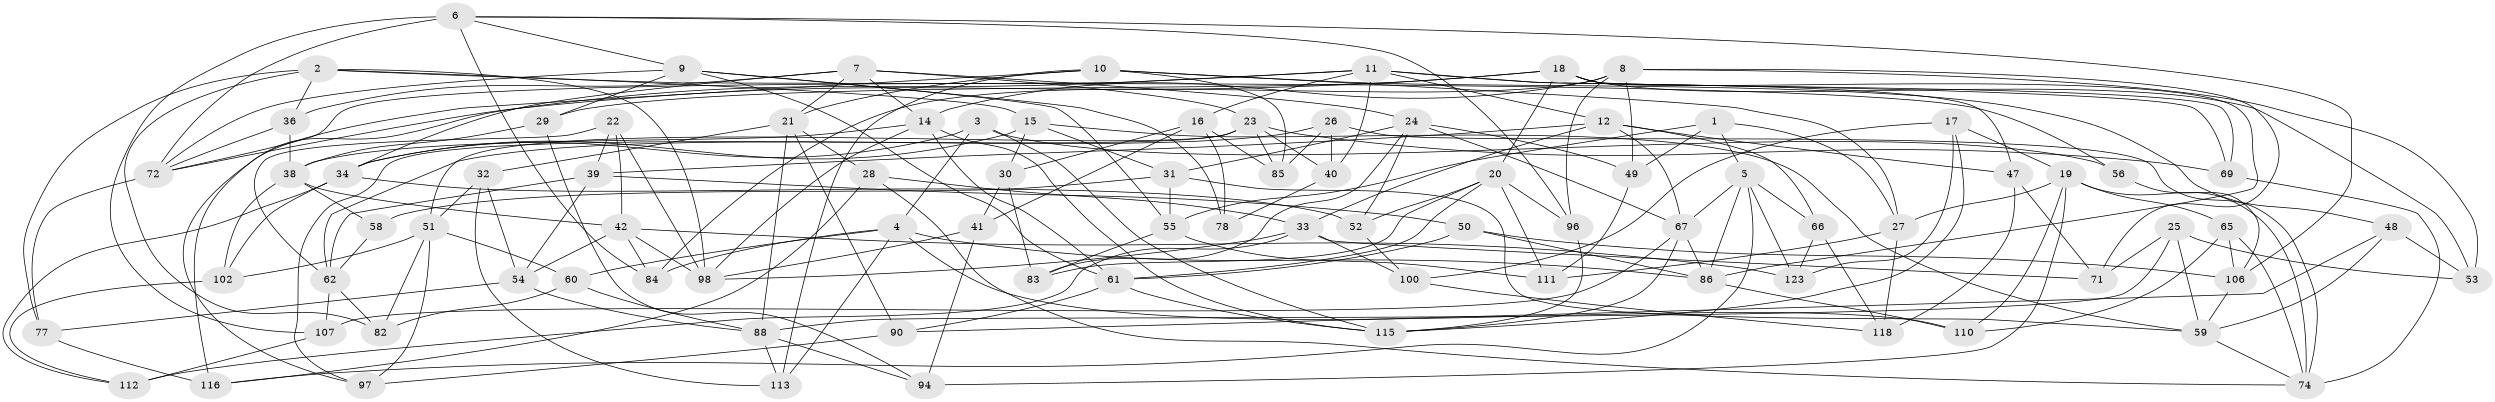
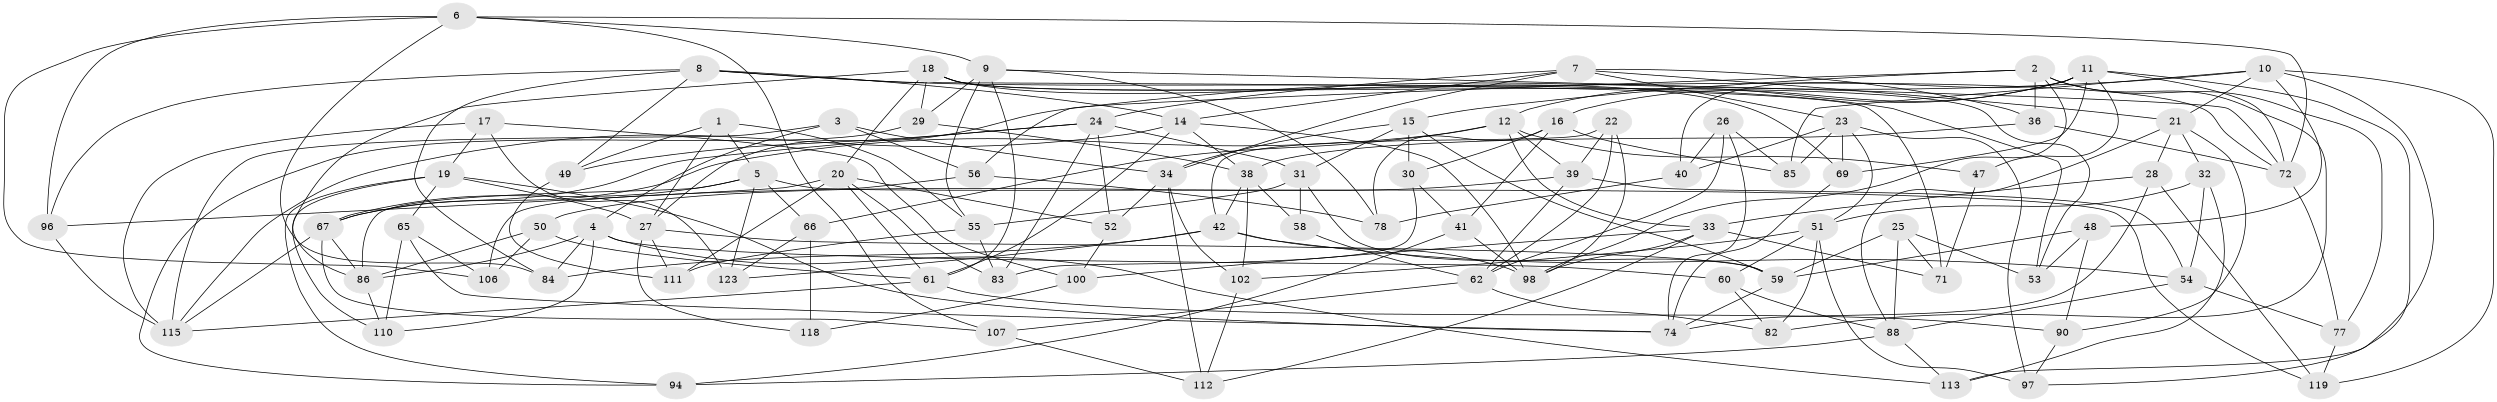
none -> (1188, 195)
(1983, 269) -> none
(2218, 307) -> (1215, 246)
(211, 386) -> (2319, 386)
